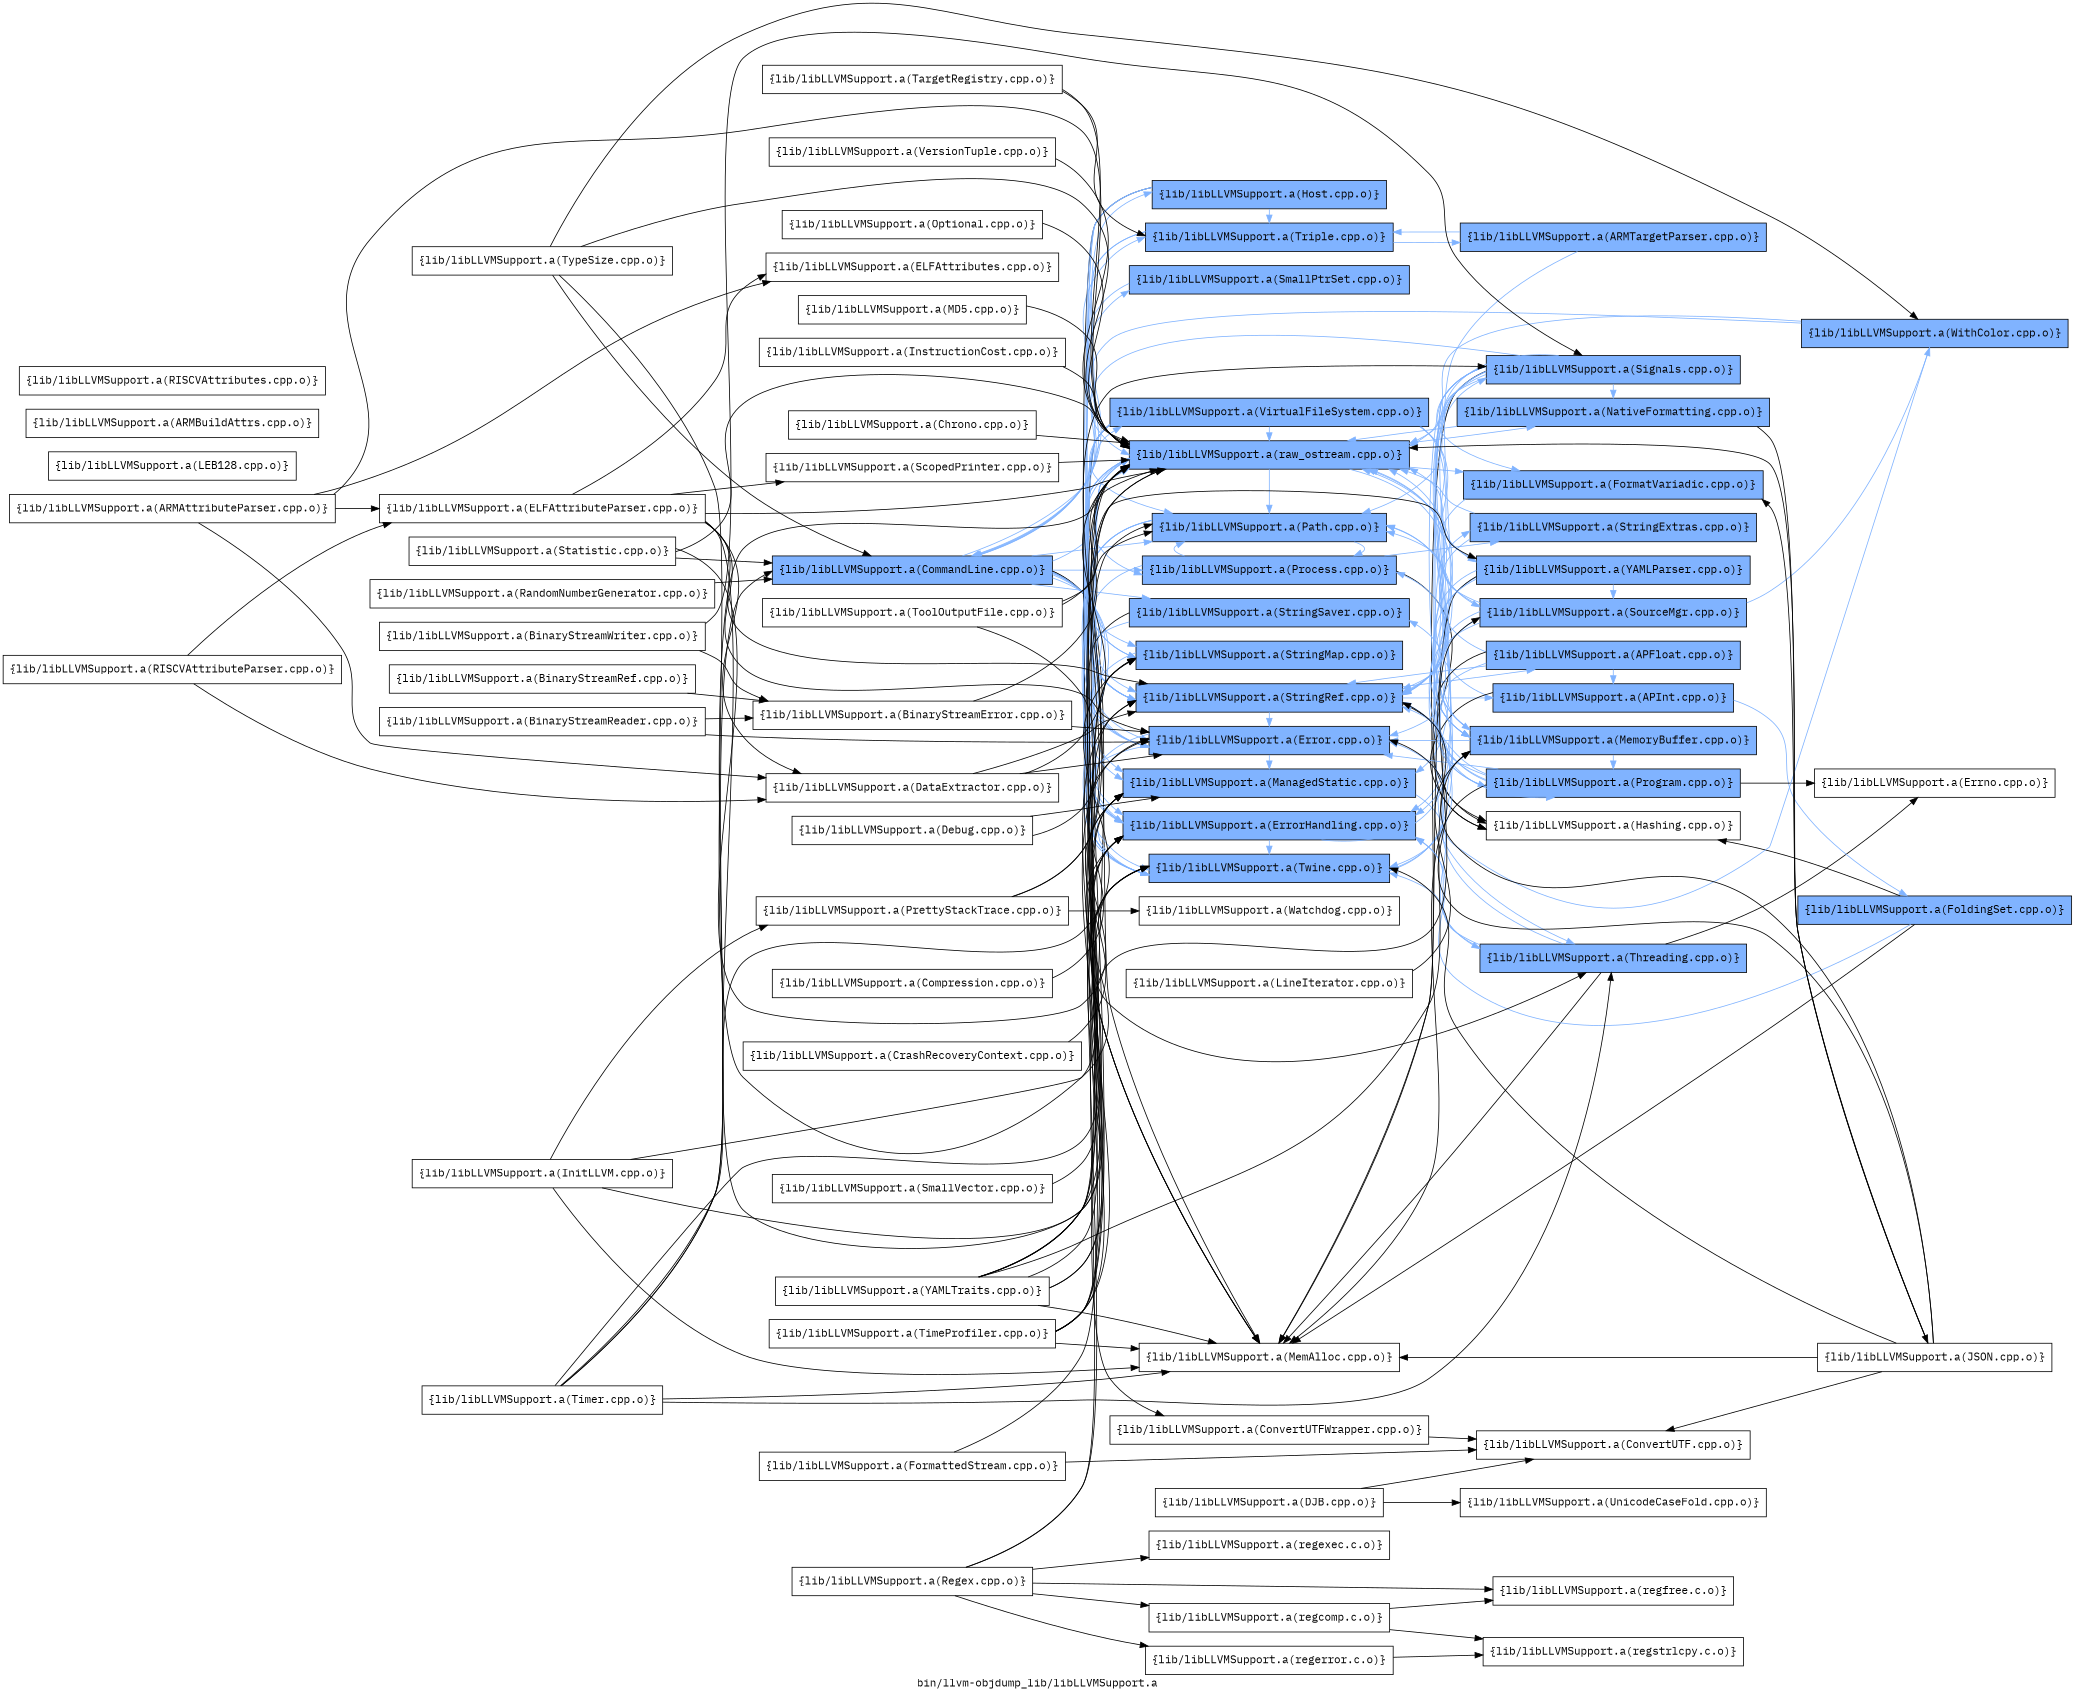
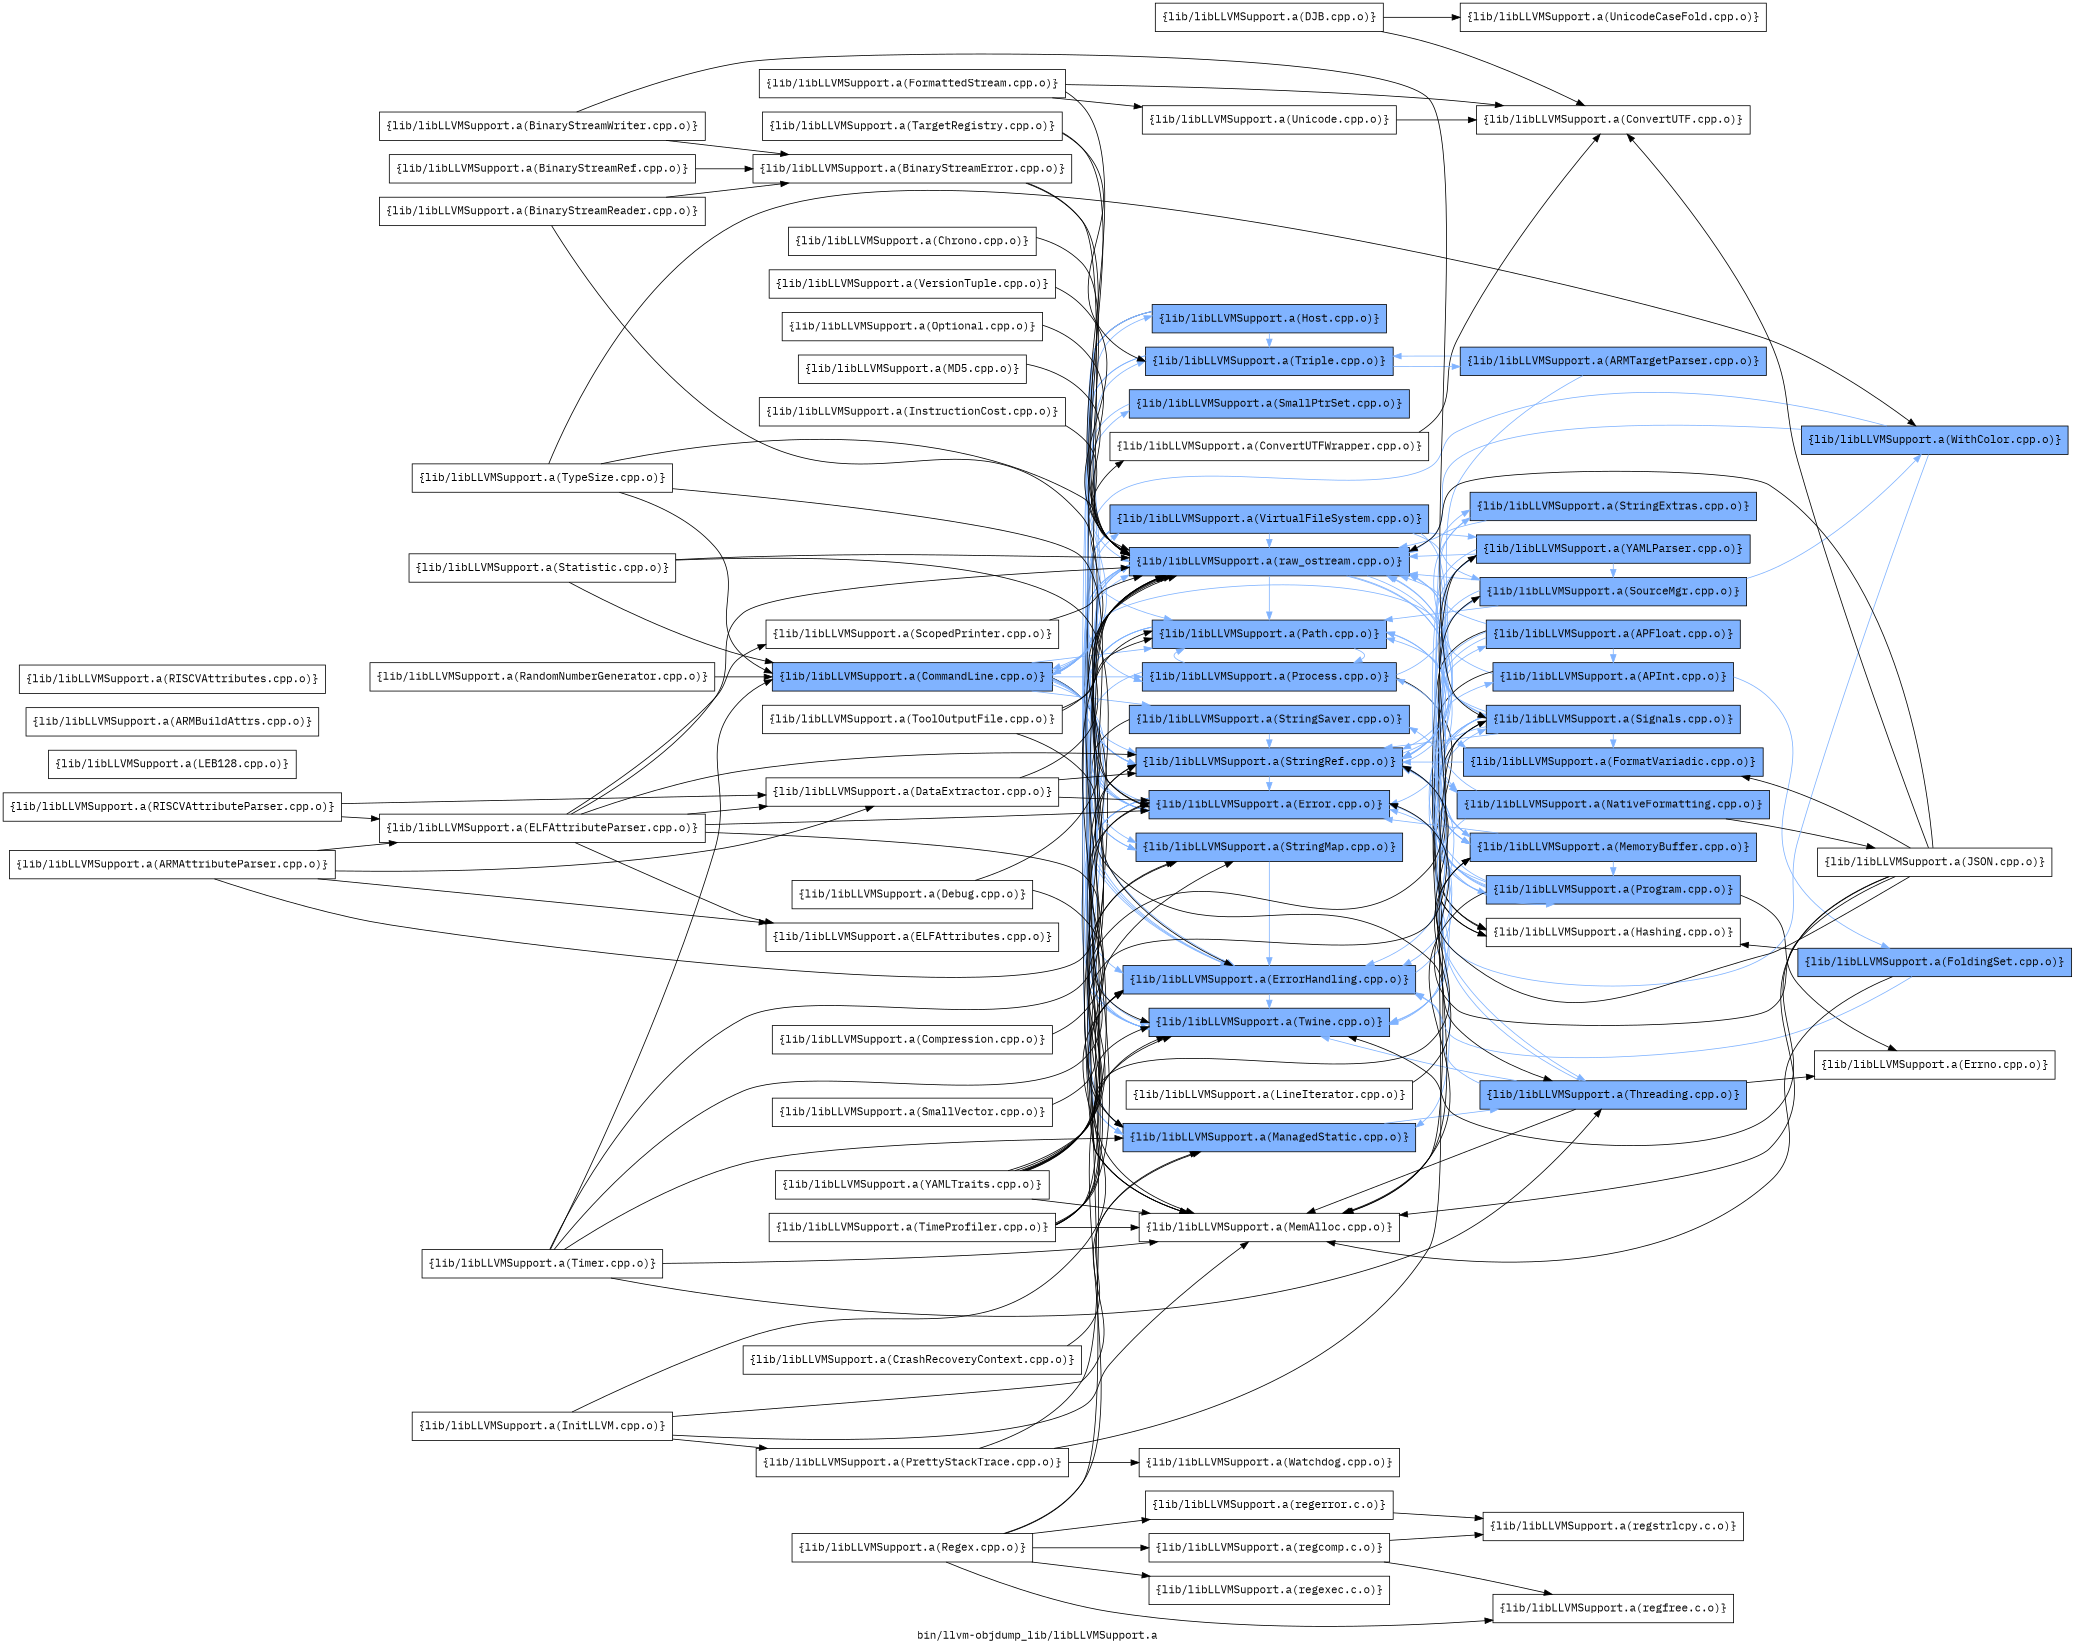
none -> (1269, 120)
(1443, 620) -> (1446, 926)
